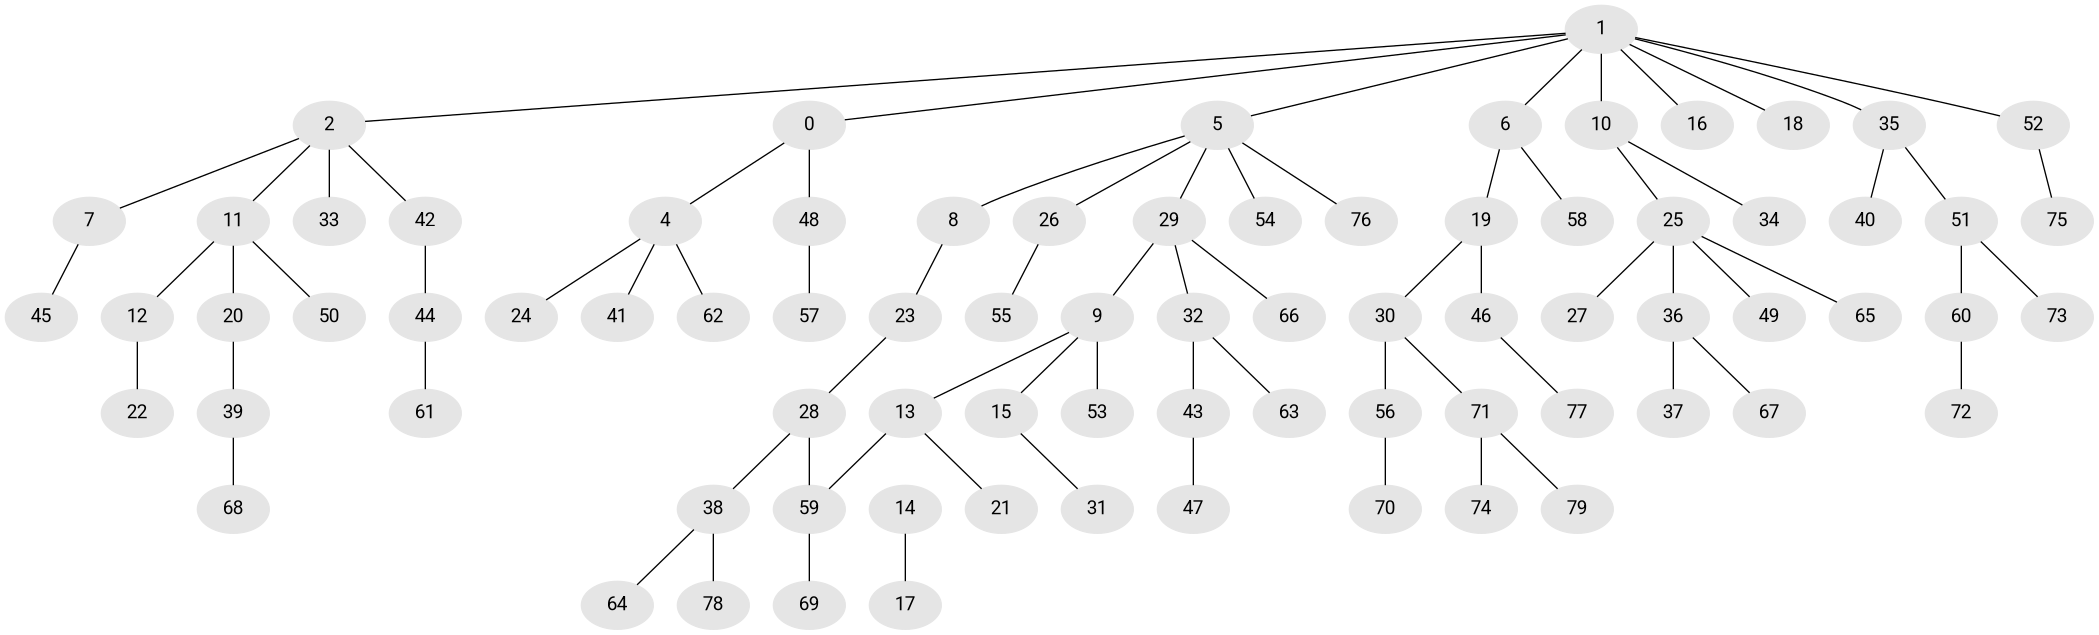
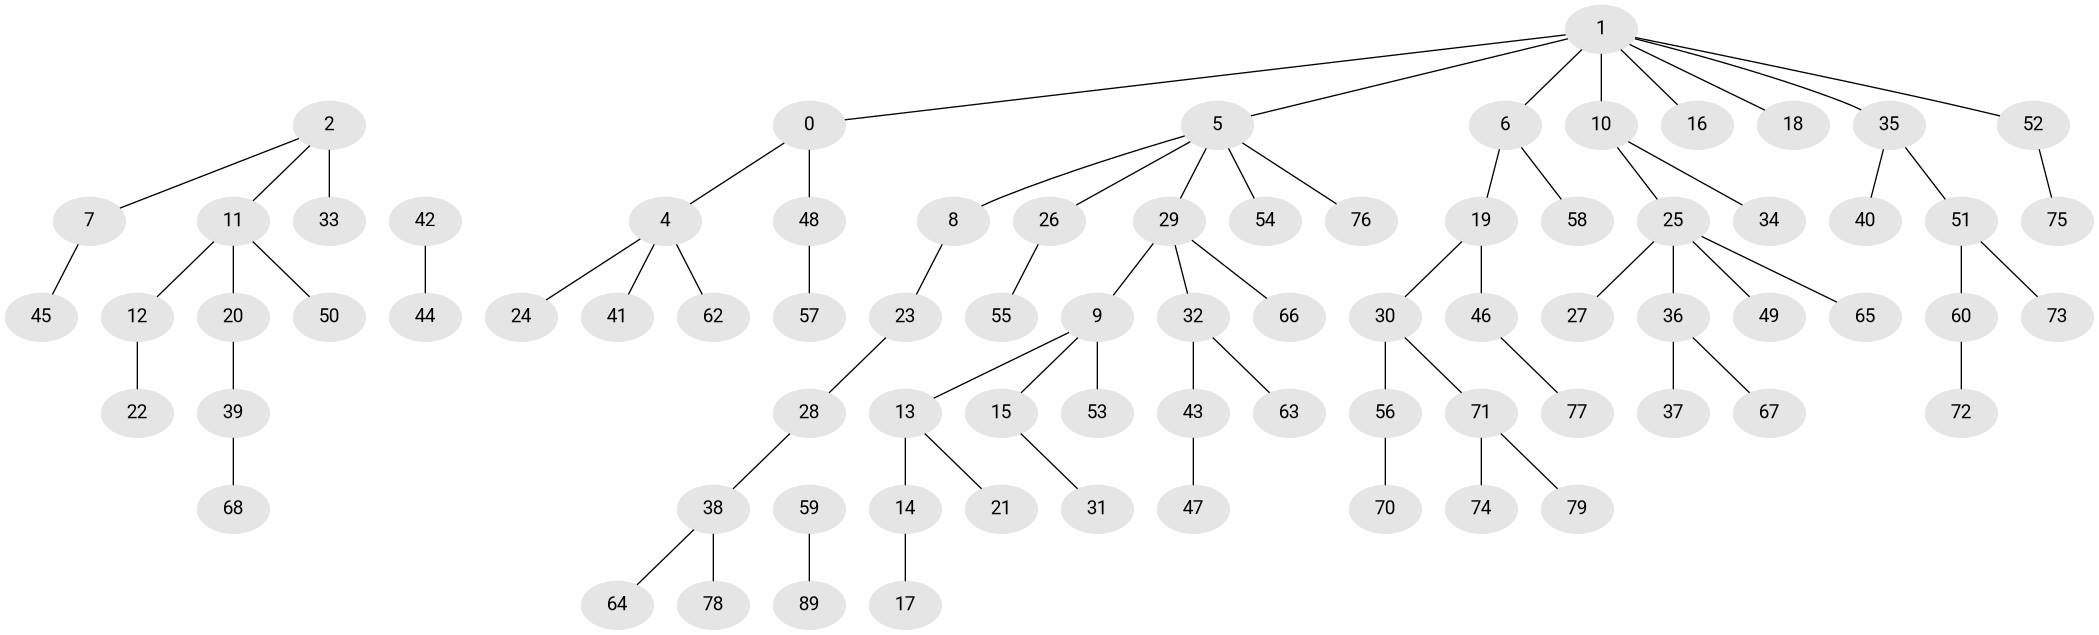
(965, 77) -> none
(377, 173) -> none
(425, 413) -> none
(809, 461) -> none
(857, 461) -> (905, 461)
(809, 605) -> (809, 605)
